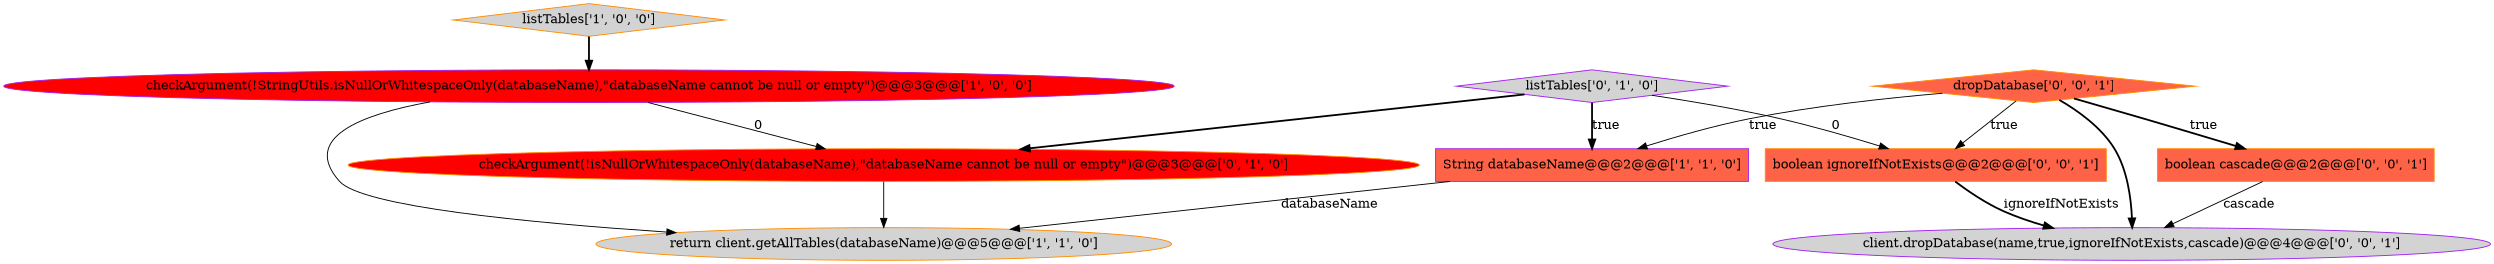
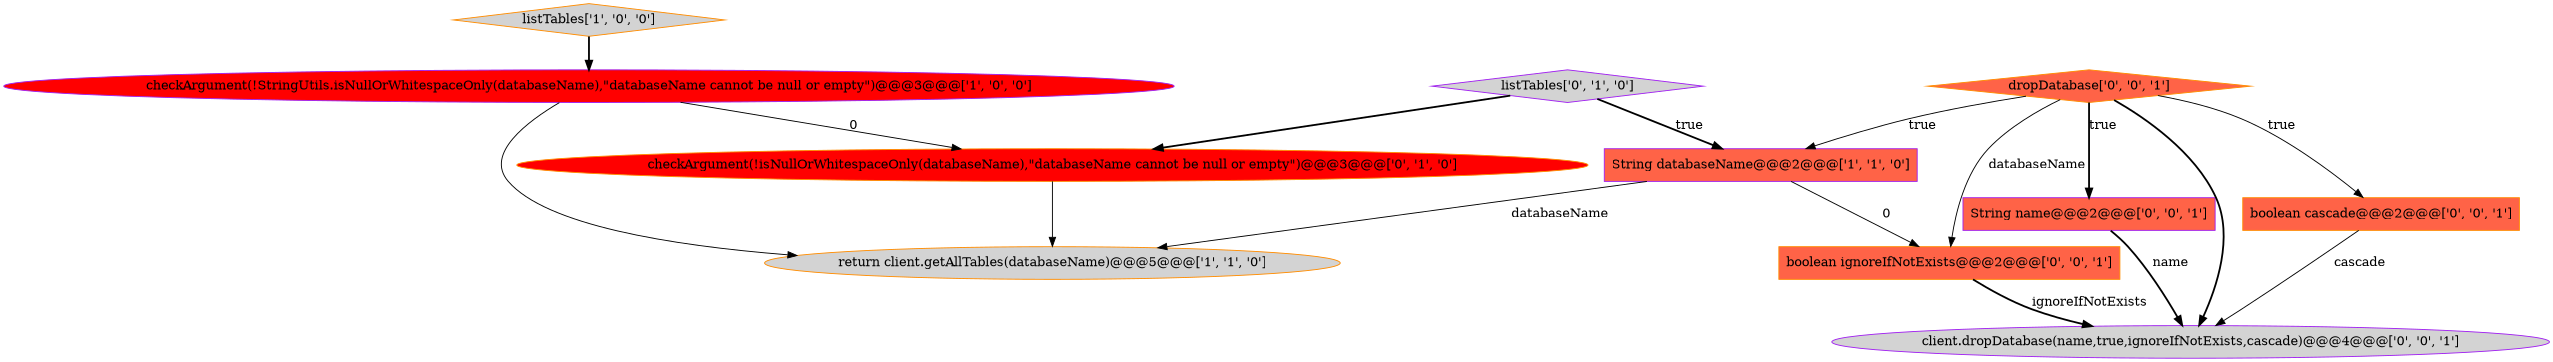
(1750, 112) -> (1851, 212)
(2155, 122) -> (2264, 129)
(2004, 126) -> (2037, 165)
none -> (2089, 214)
